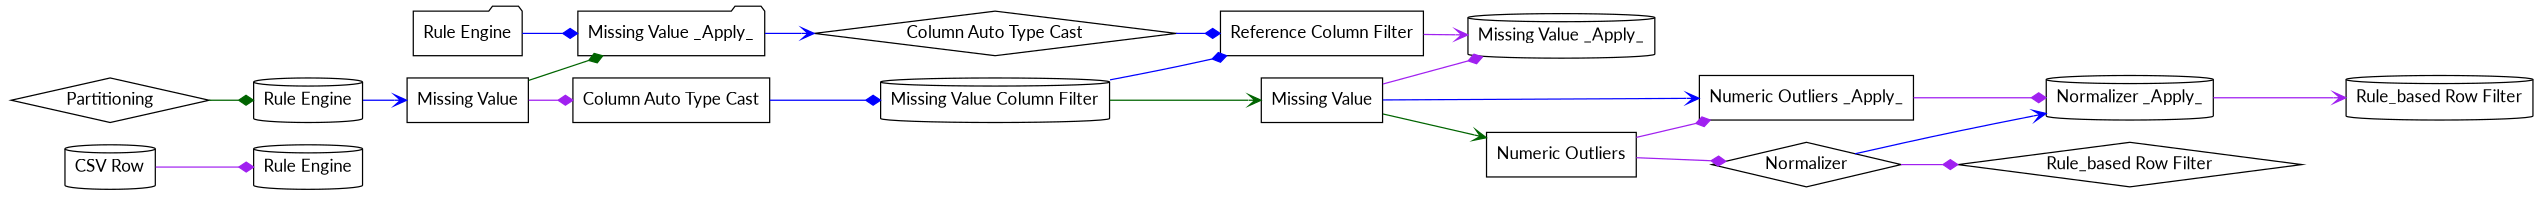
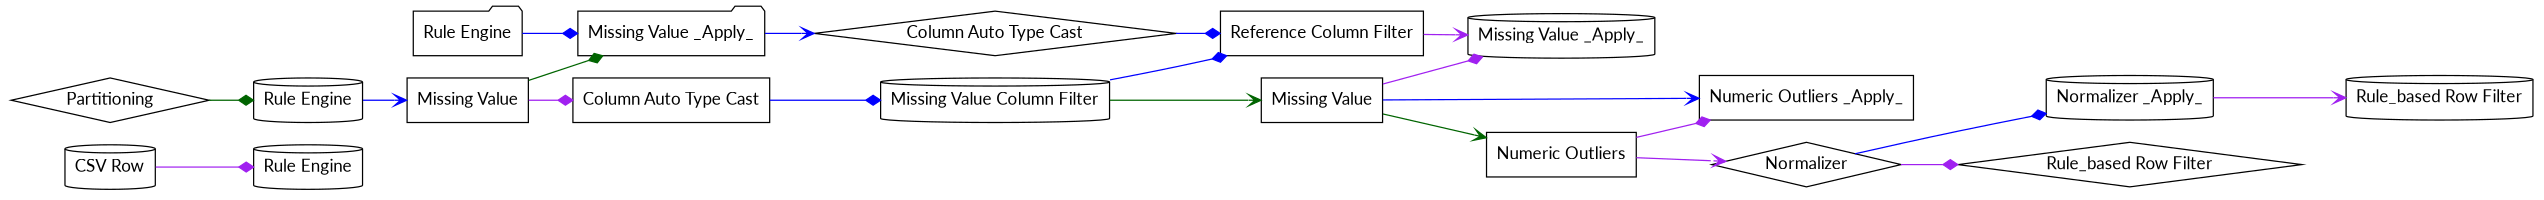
(1972, 98) -> none
(1944, 134) -> (1944, 134)
(1674, 159) -> (1674, 159)
